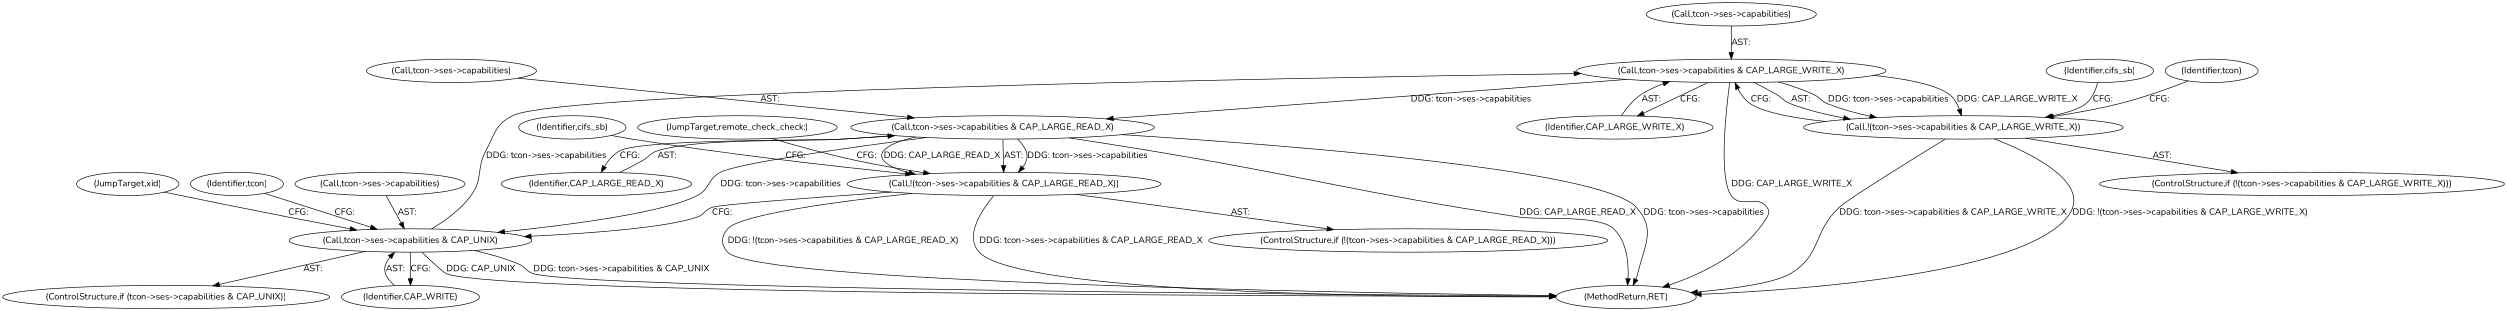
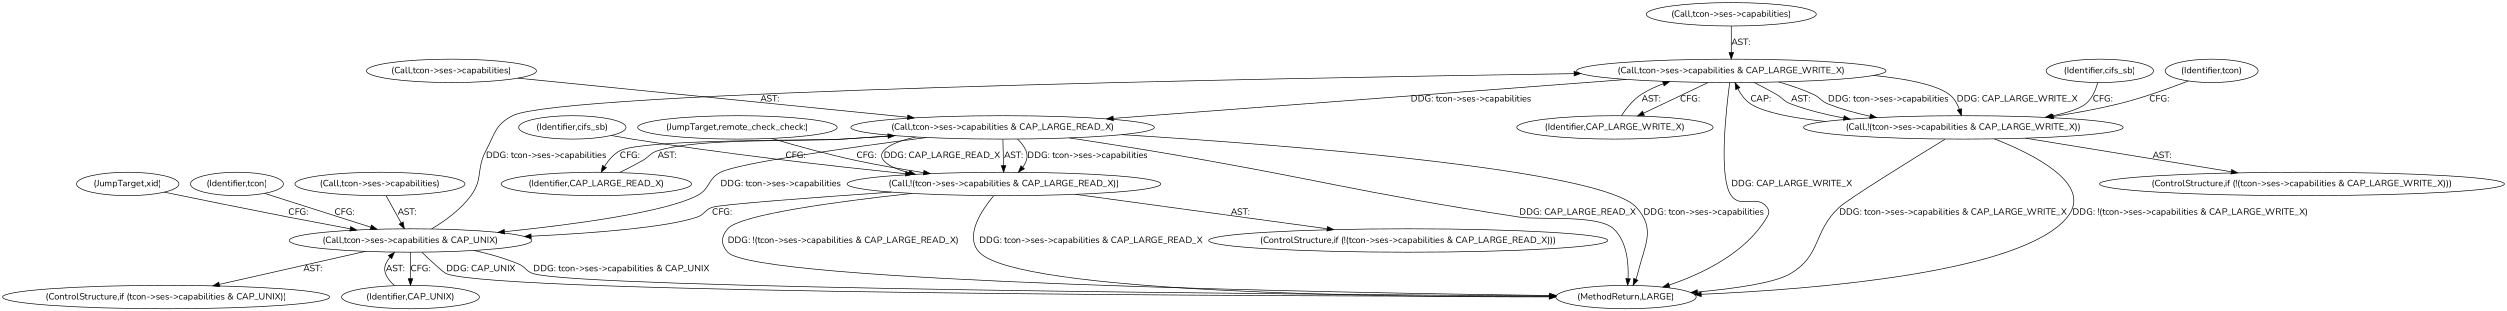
(1762, 99) -> (1762, 99)
(410, 297) -> (410, 297)
(1626, 297) -> (1626, 297)
